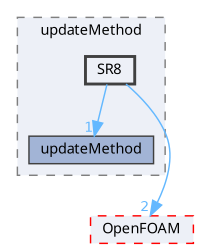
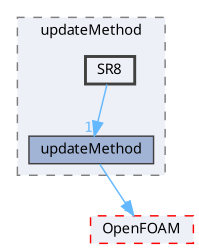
(156, 116) -> (113, 185)
